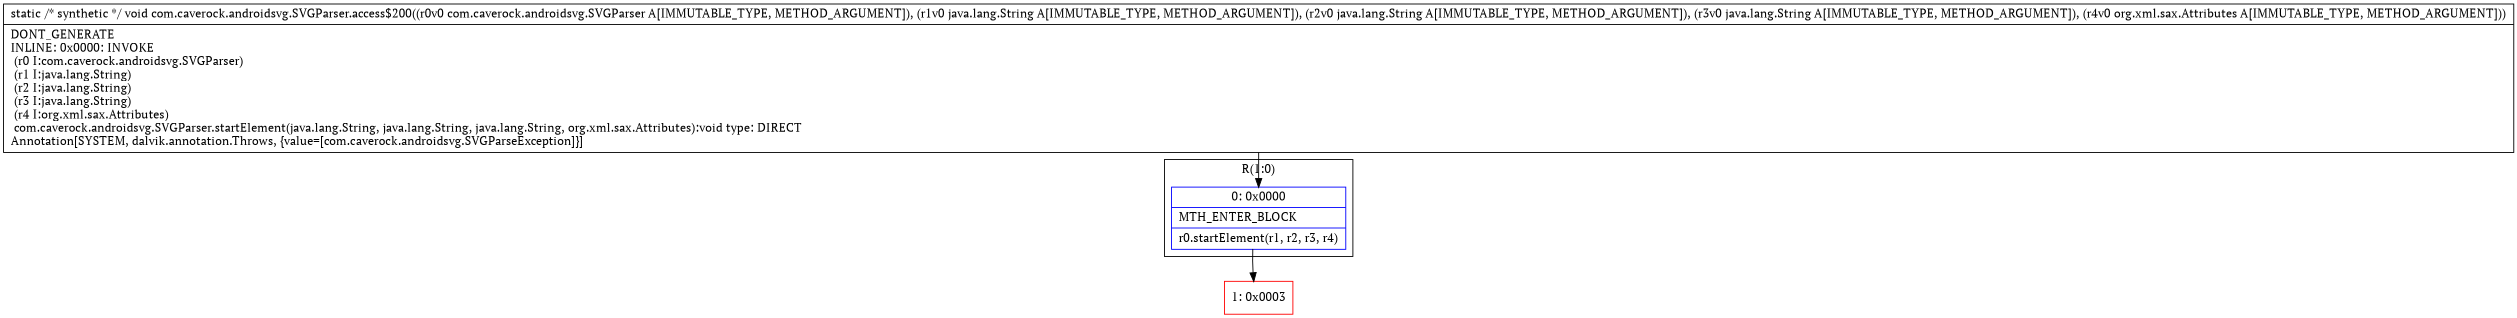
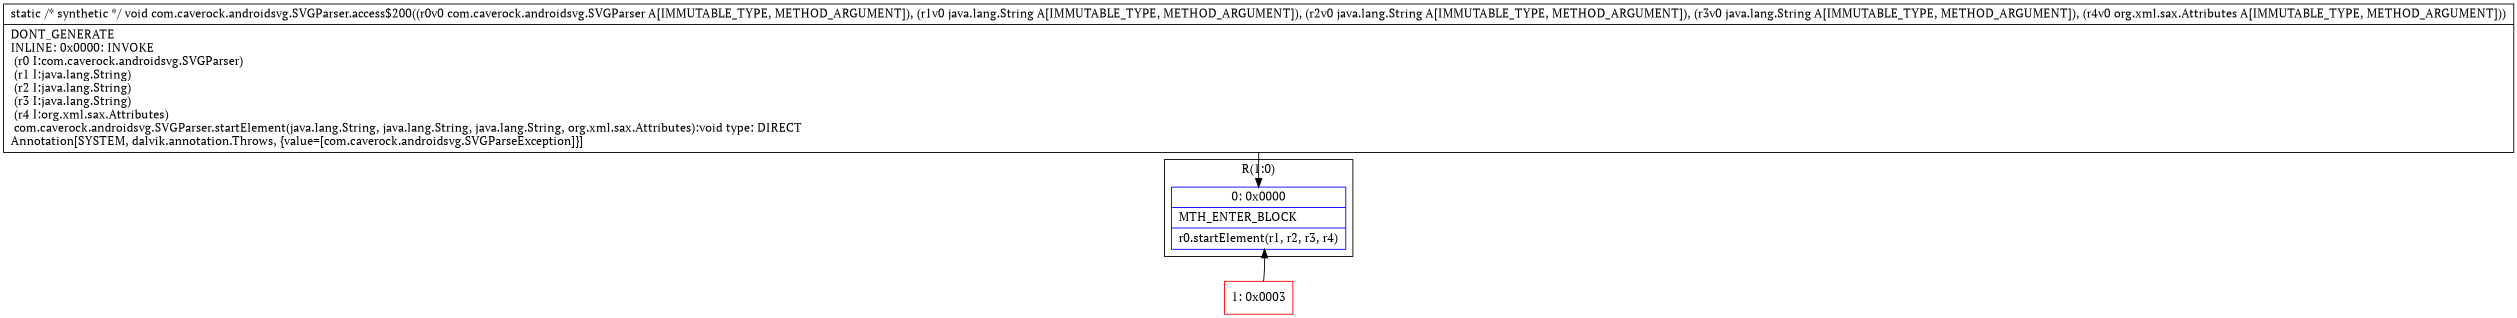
(1253, 262) -> (1264, 270)
